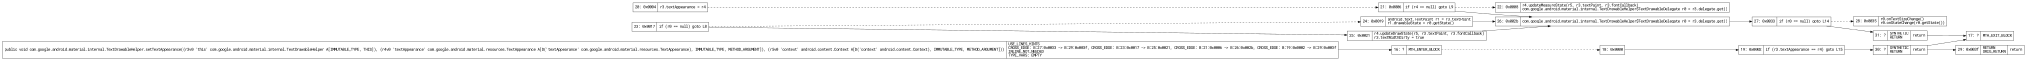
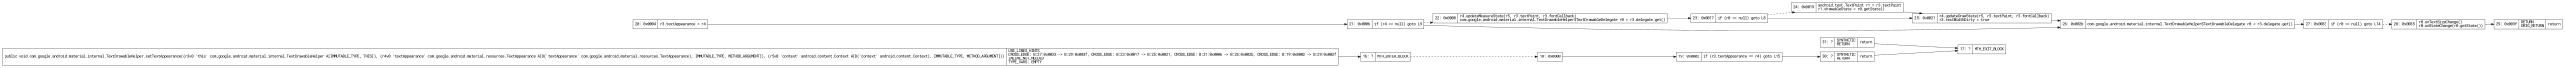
(1042, 7) -> (1026, 24)
none -> (1678, 18)
(1483, 21) -> (1911, 13)
(1849, 29) -> none
(1940, 50) -> (2488, 24)
